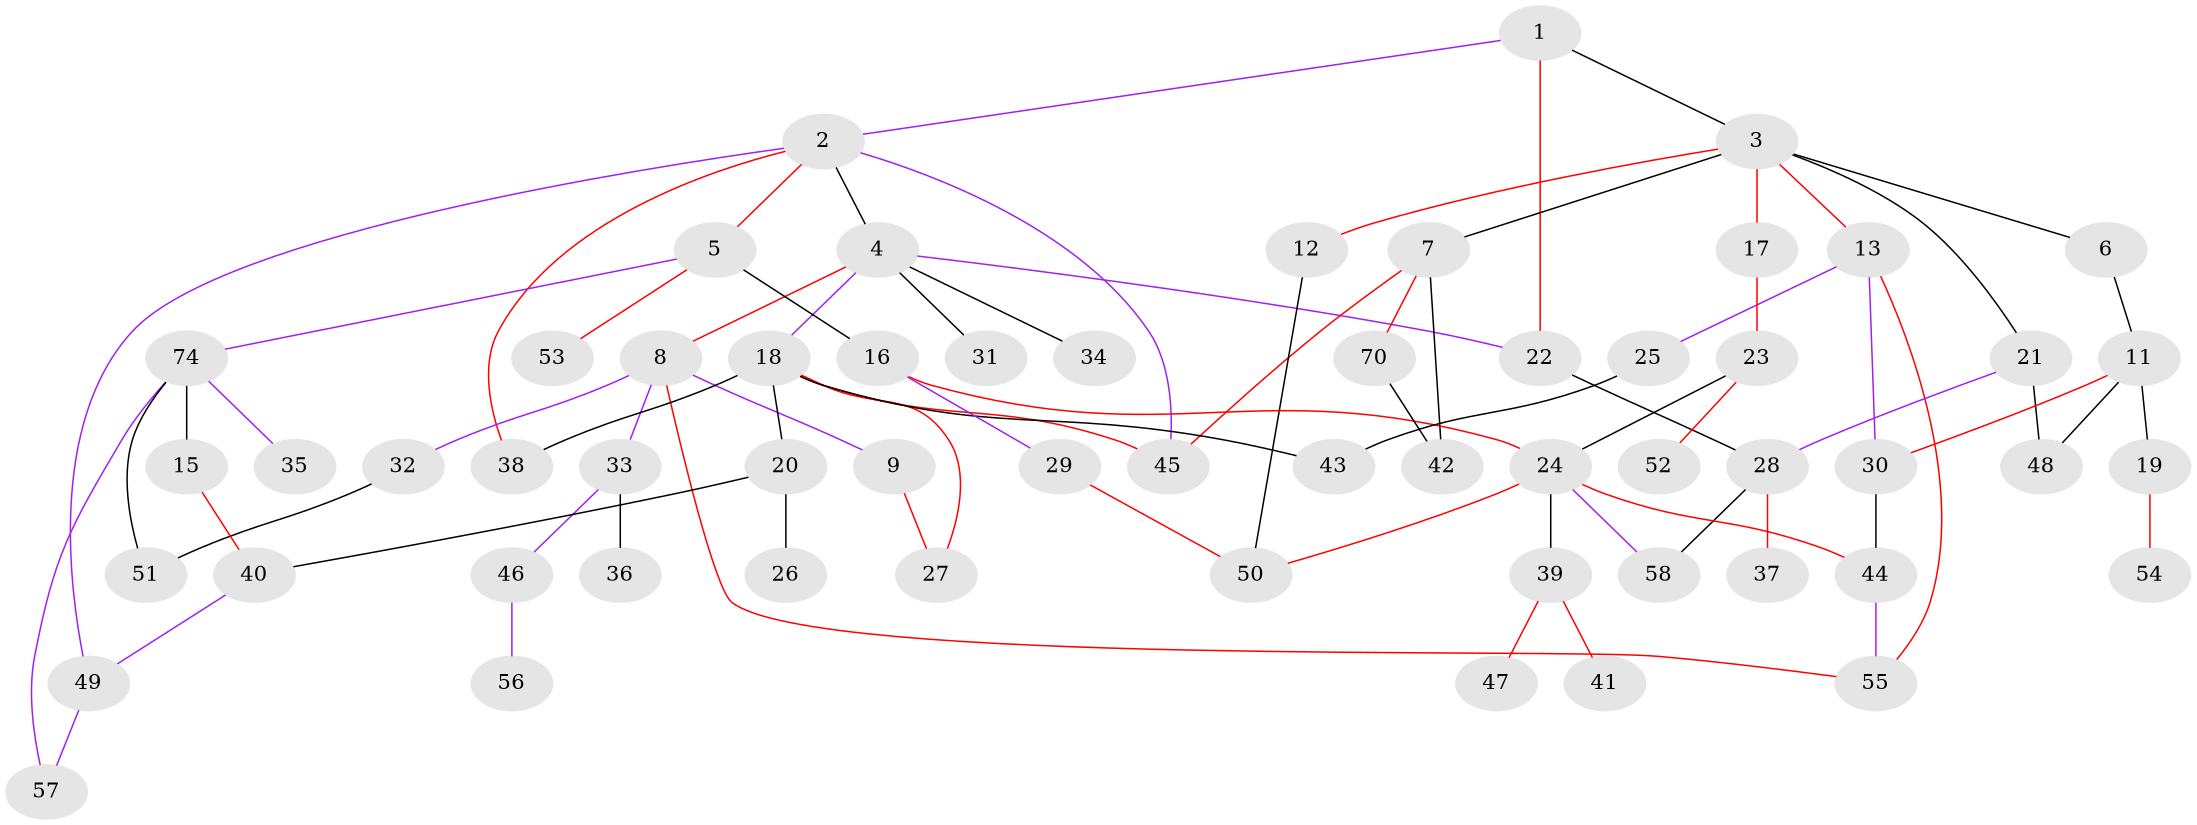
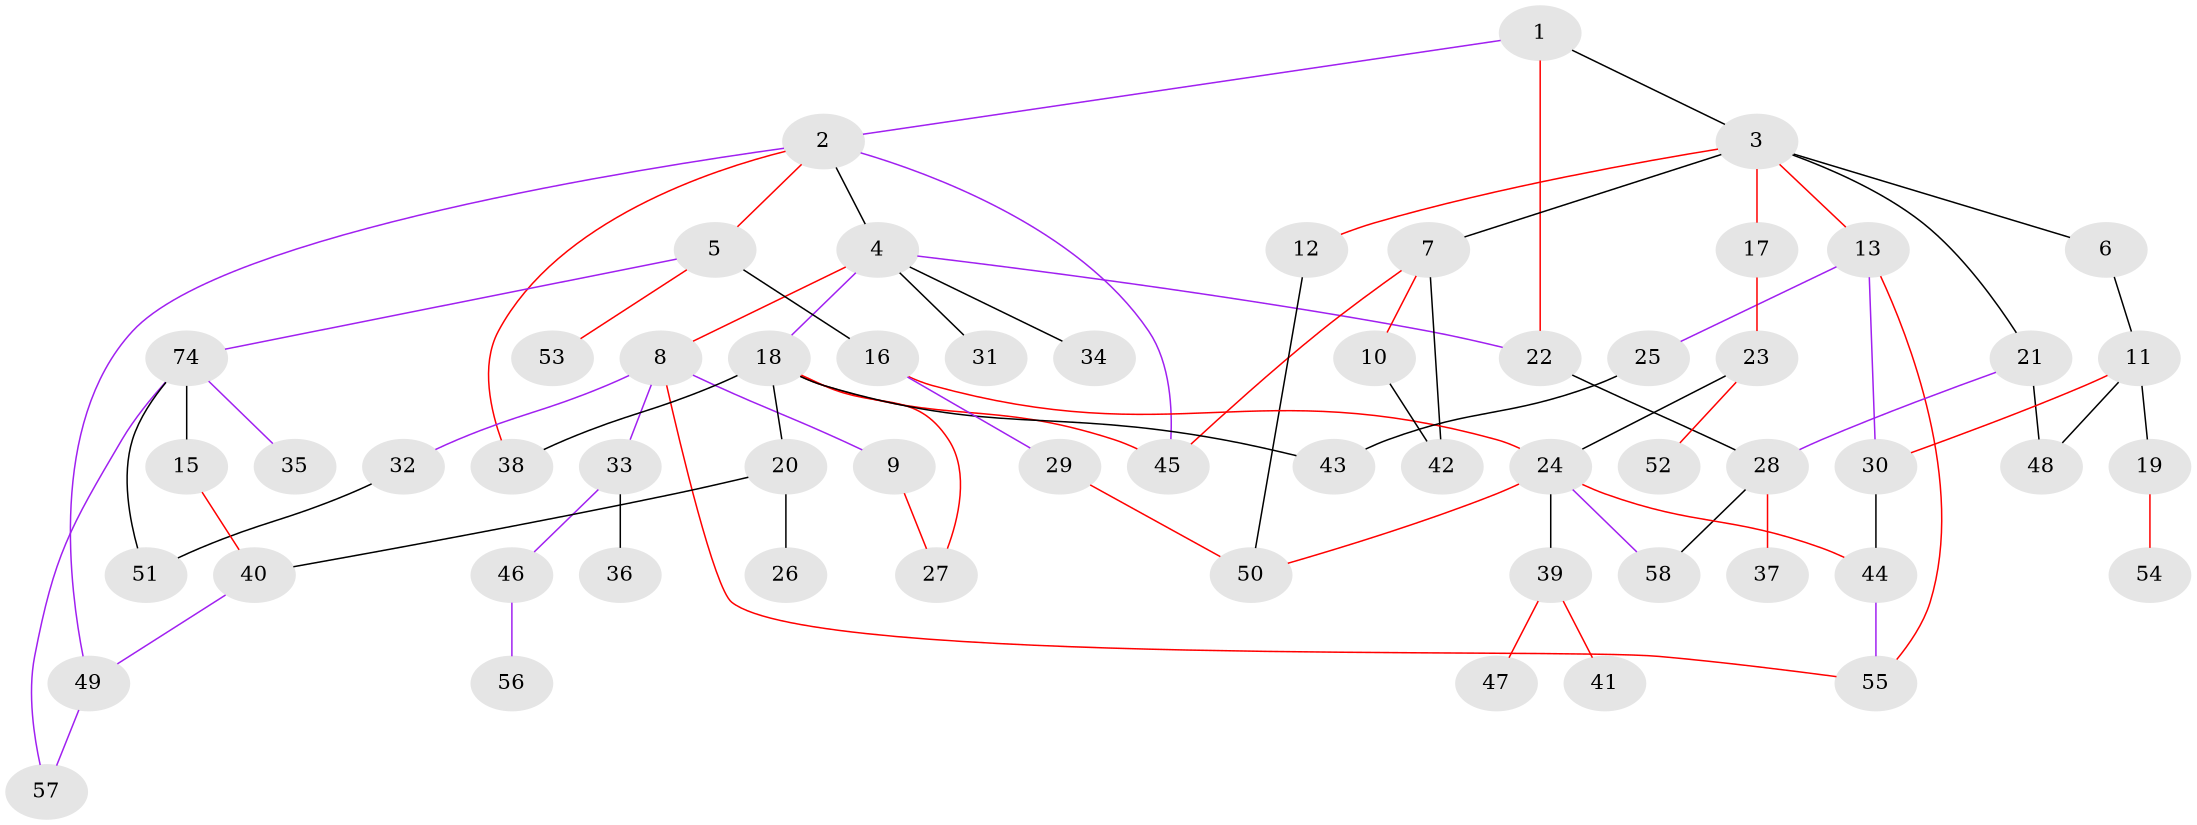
(1375, 358) -> (1375, 358)
